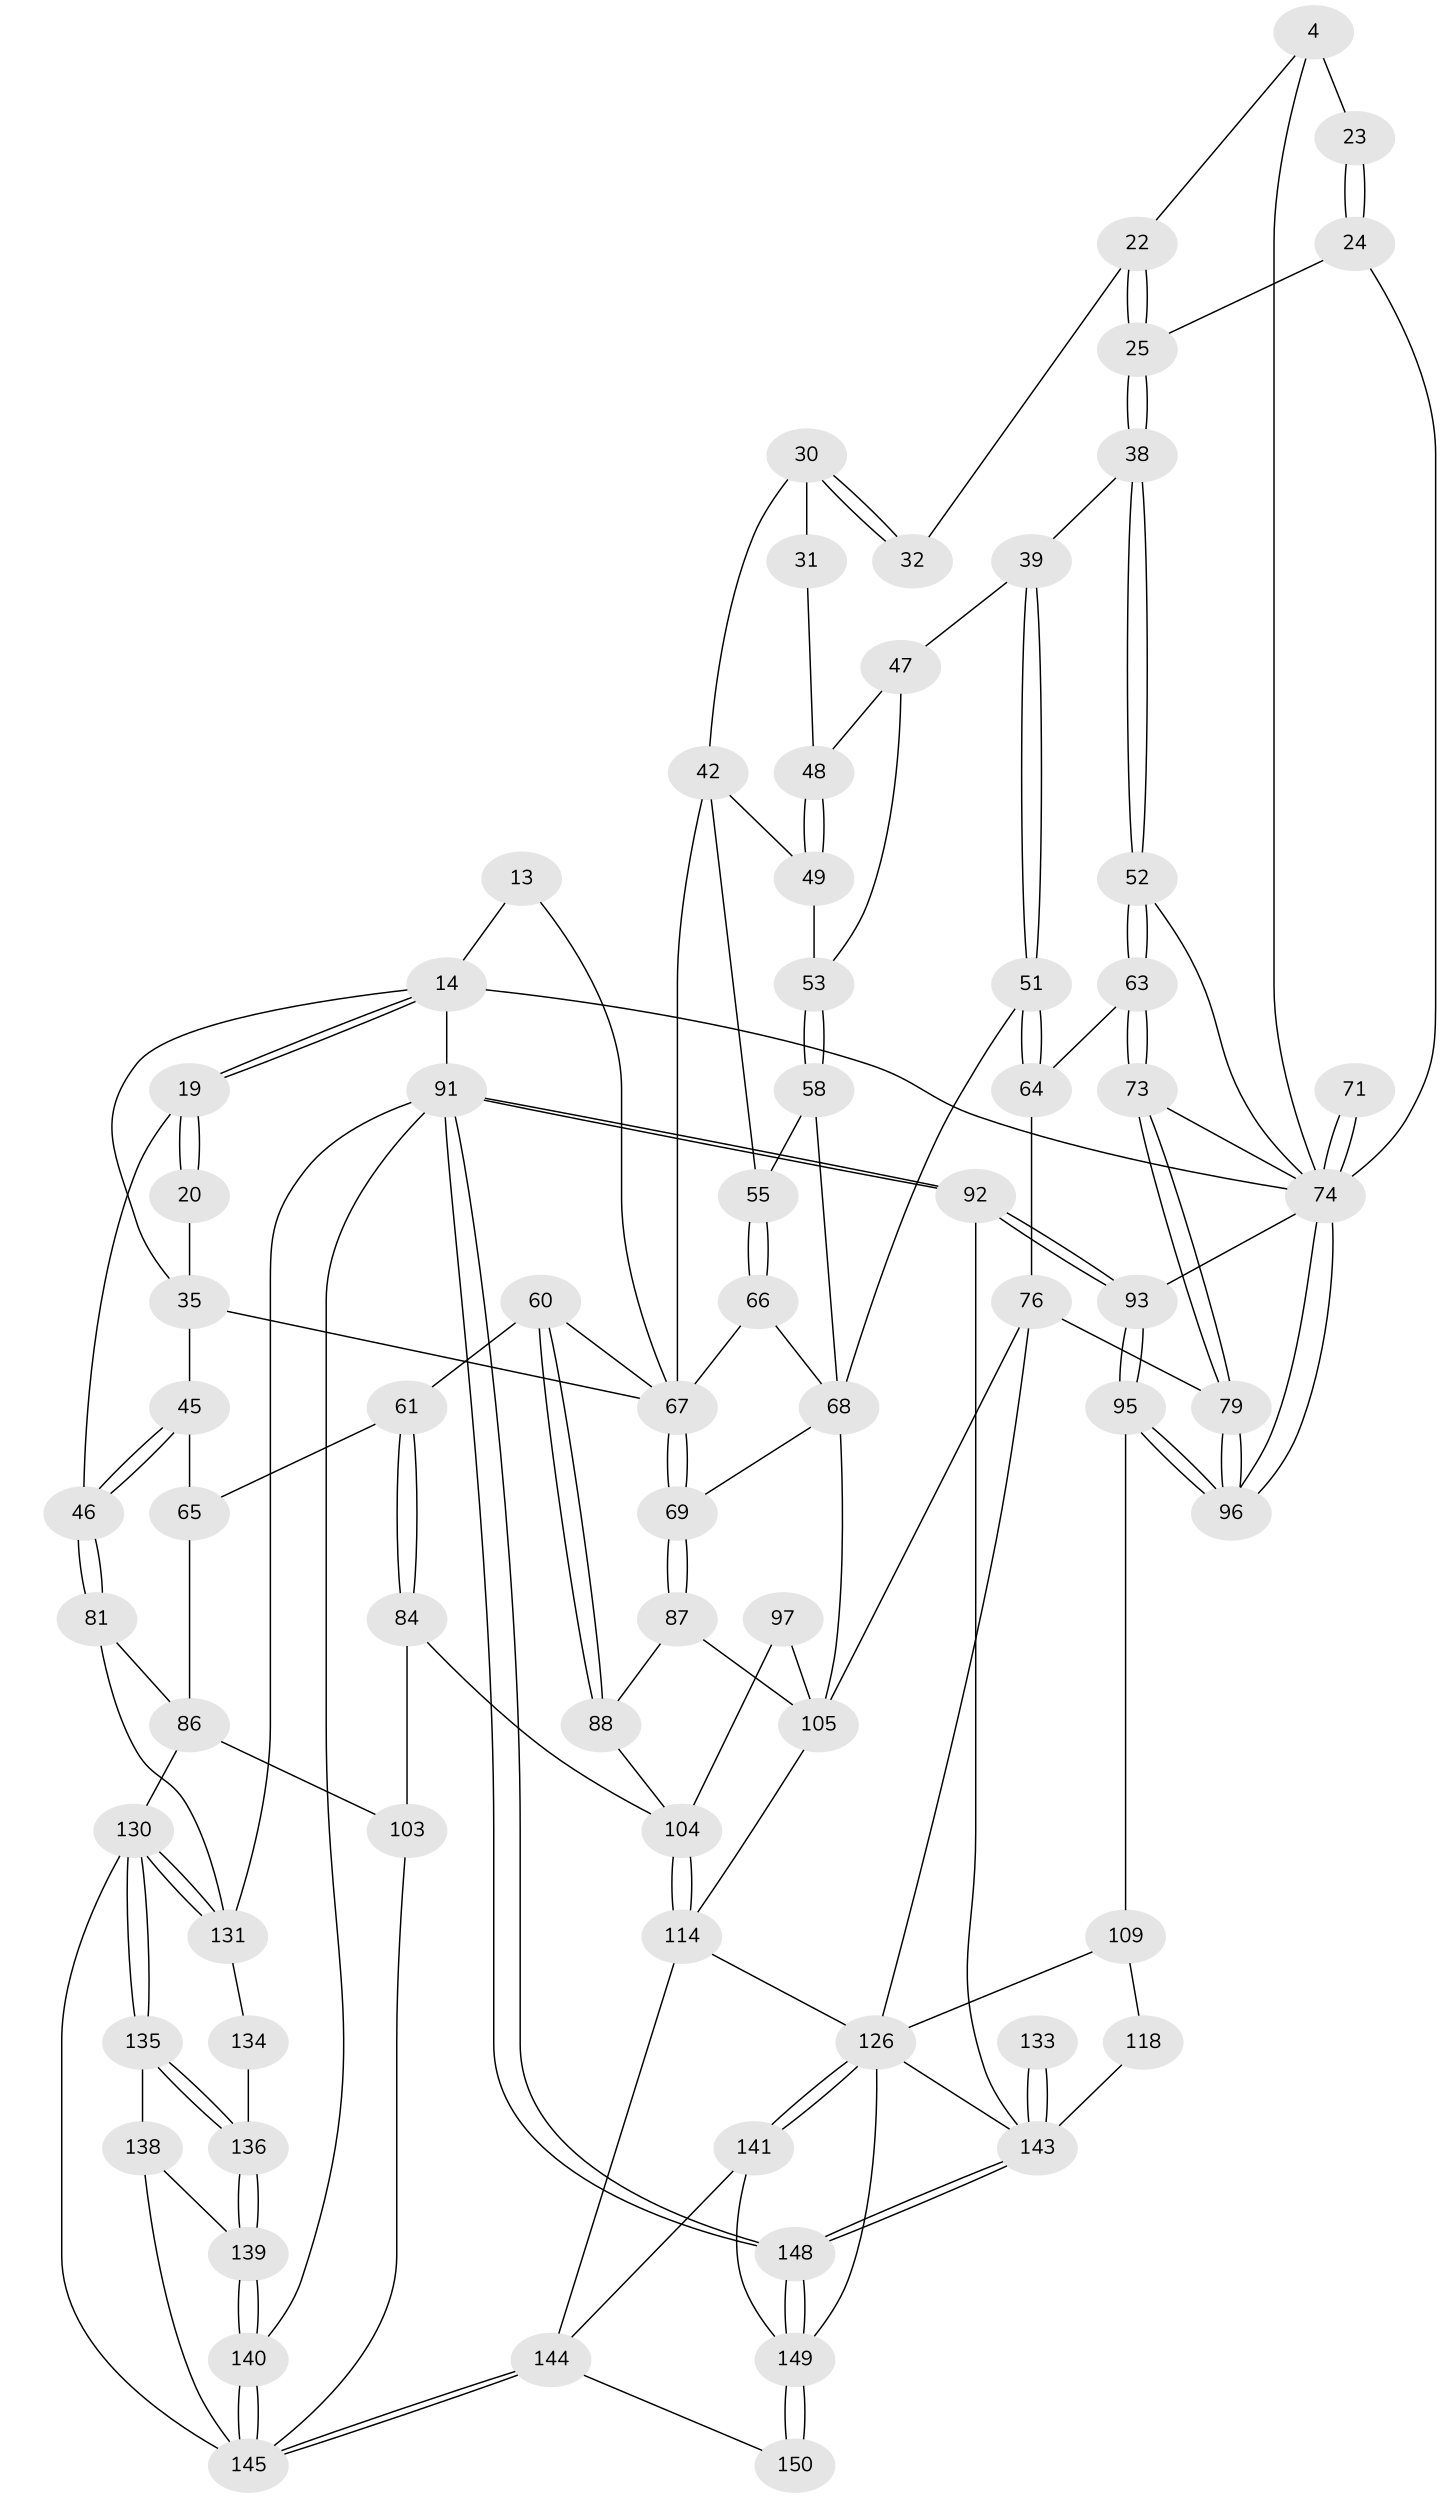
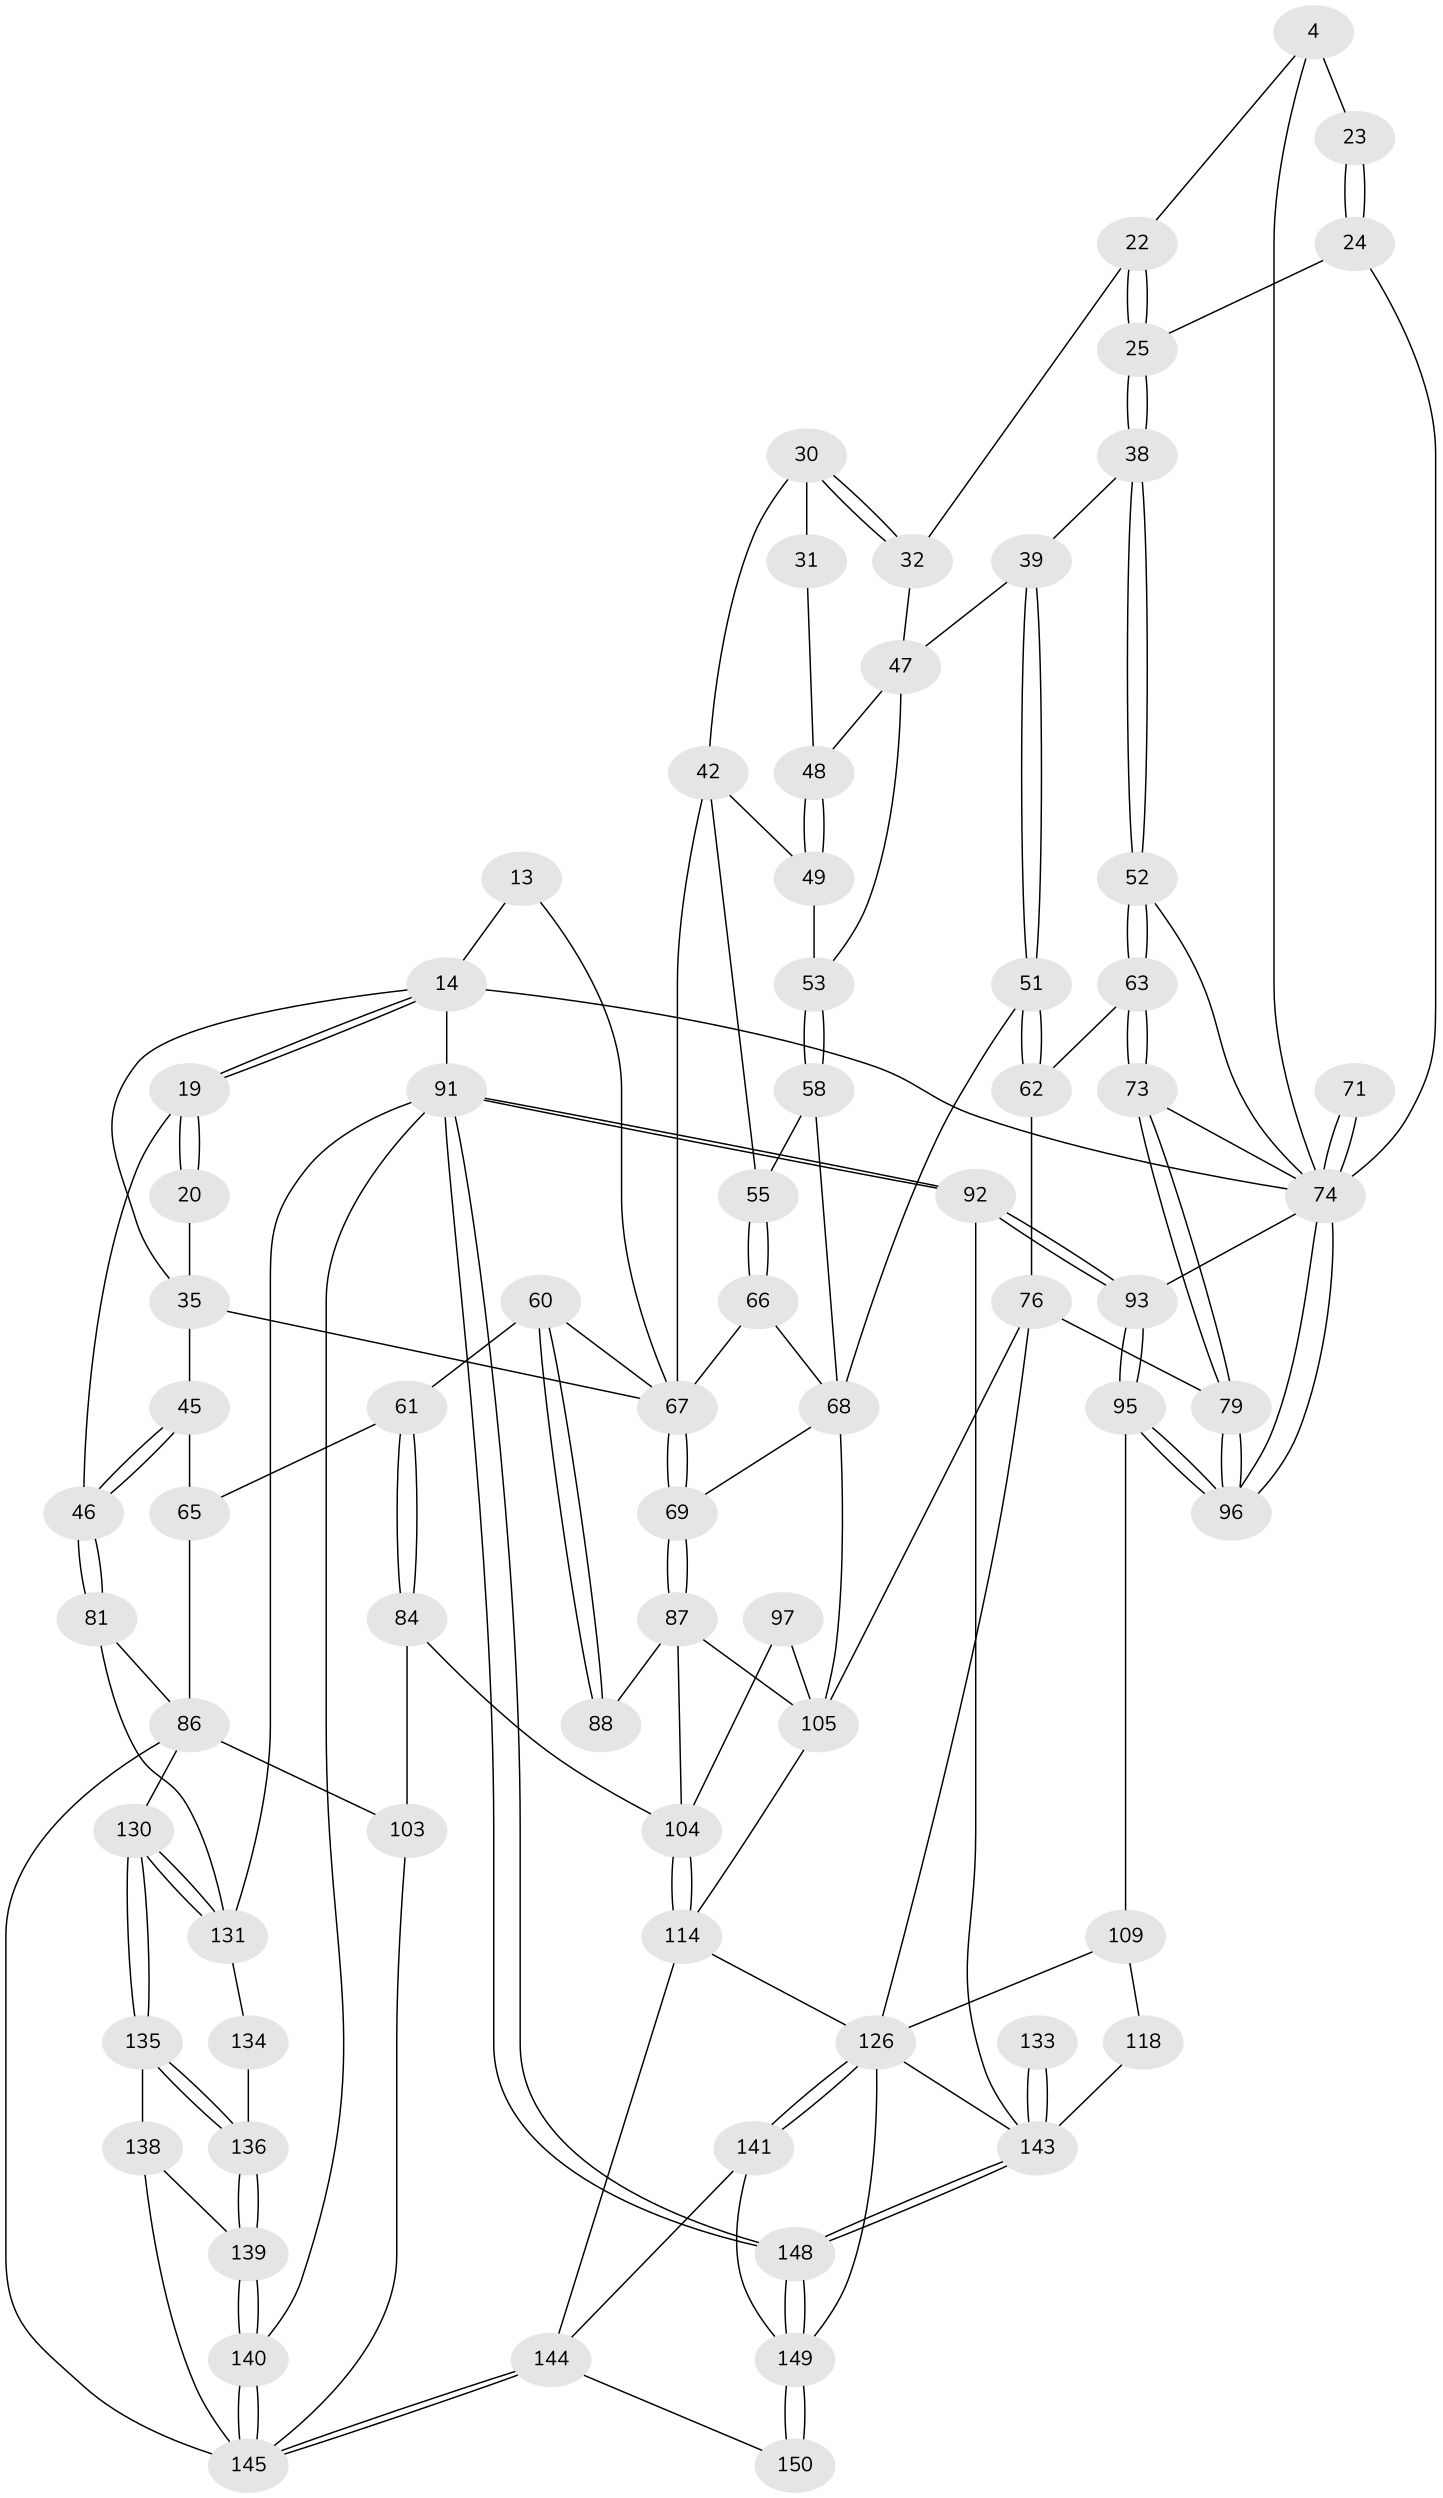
none -> (907, 614)
(1032, 1090) -> (1032, 1090)
(641, 1778) -> (680, 1725)
(62, 2180) -> (6, 2119)
